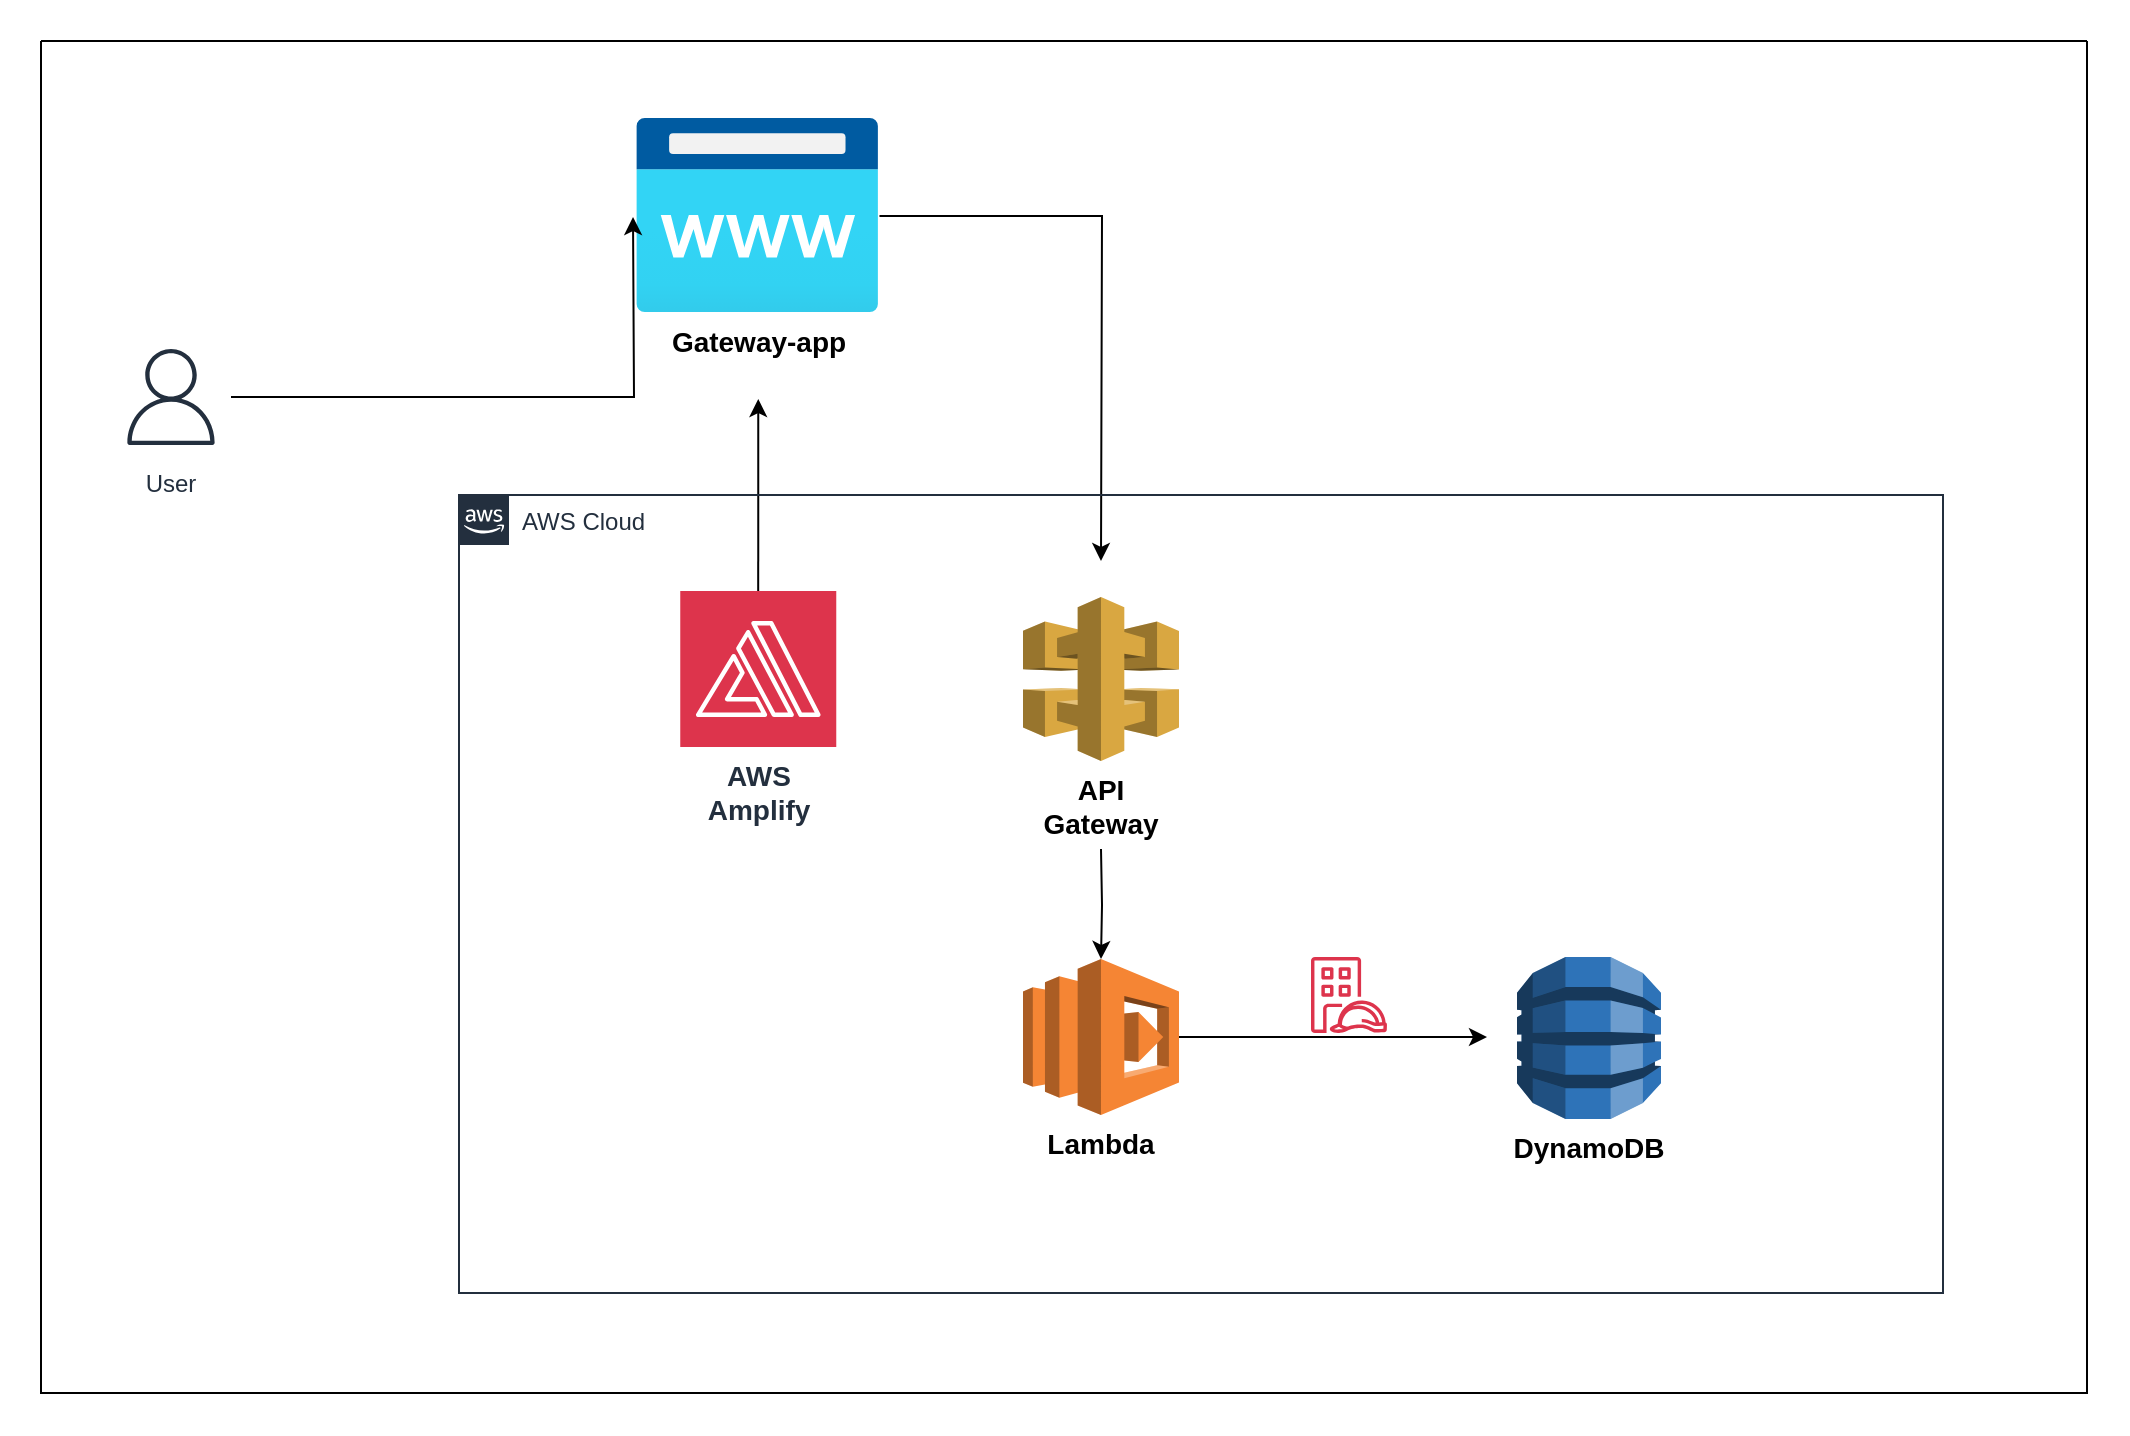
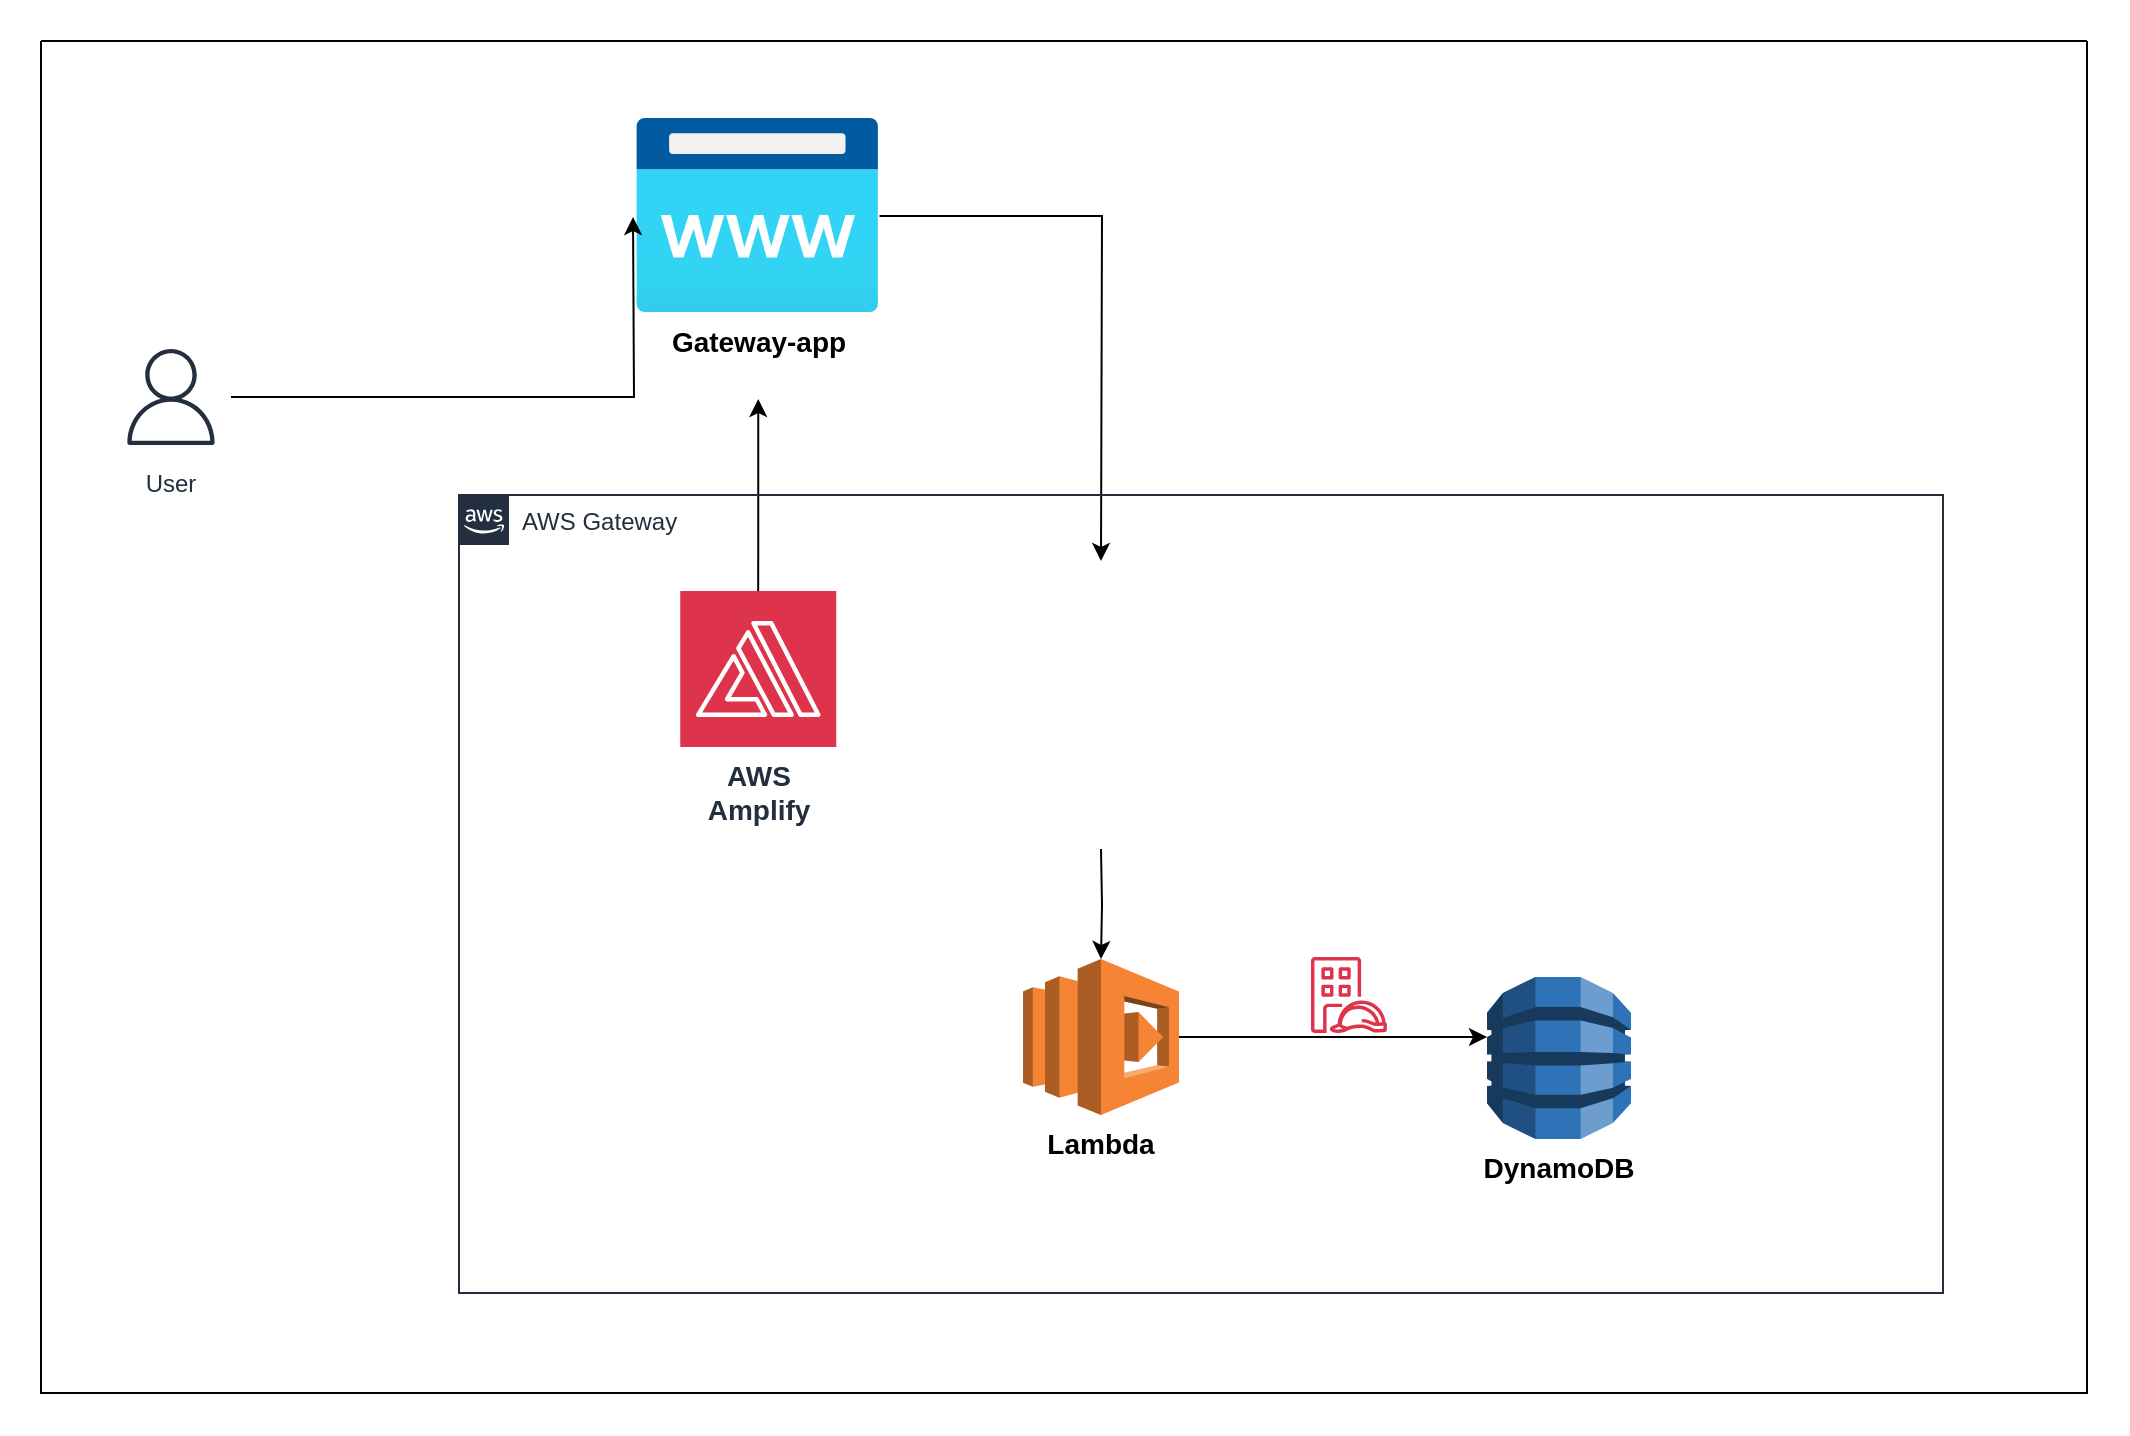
(577, 523) -> (594, 523)
(1101, 679) -> none
(1589, 1038) -> (1559, 1058)
